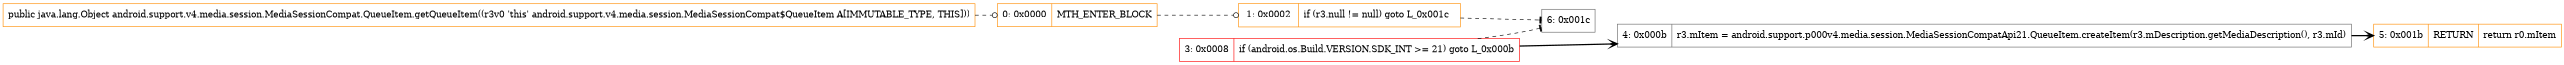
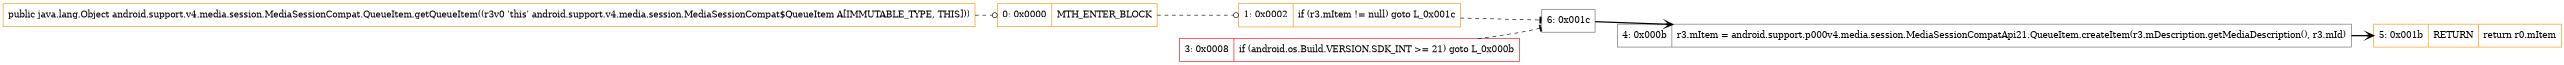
(1376, 15) -> (1377, 15)
(1565, 45) -> (1631, 23)
